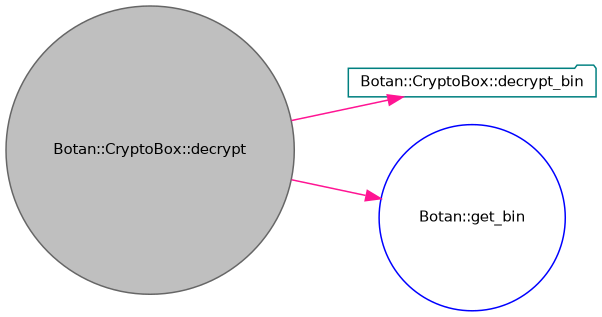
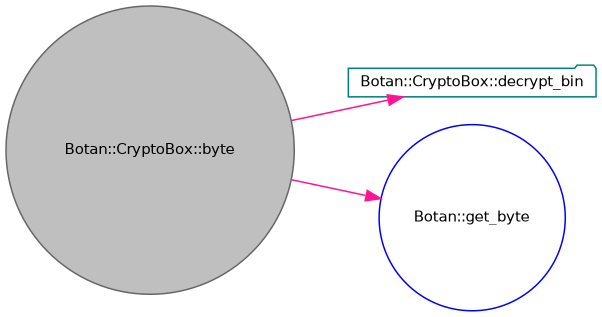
(150, 150) -> (150, 150)
(472, 218) -> (472, 218)
